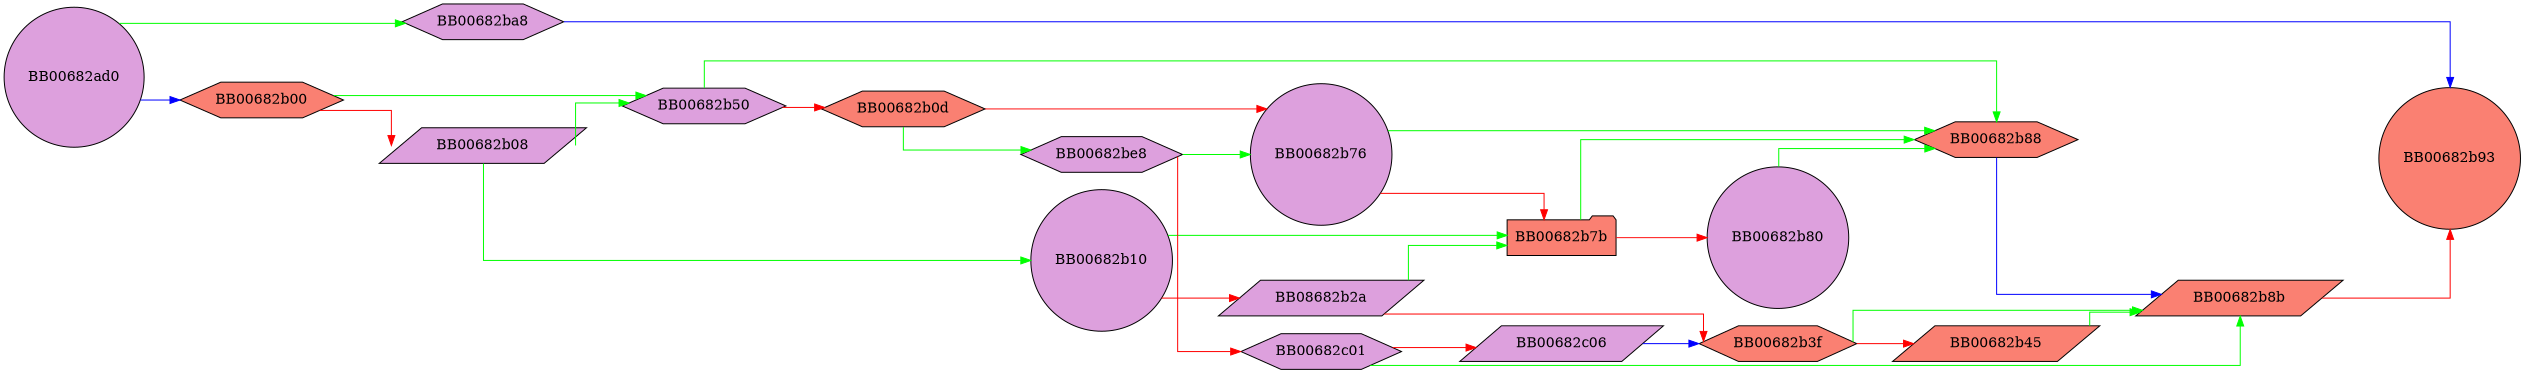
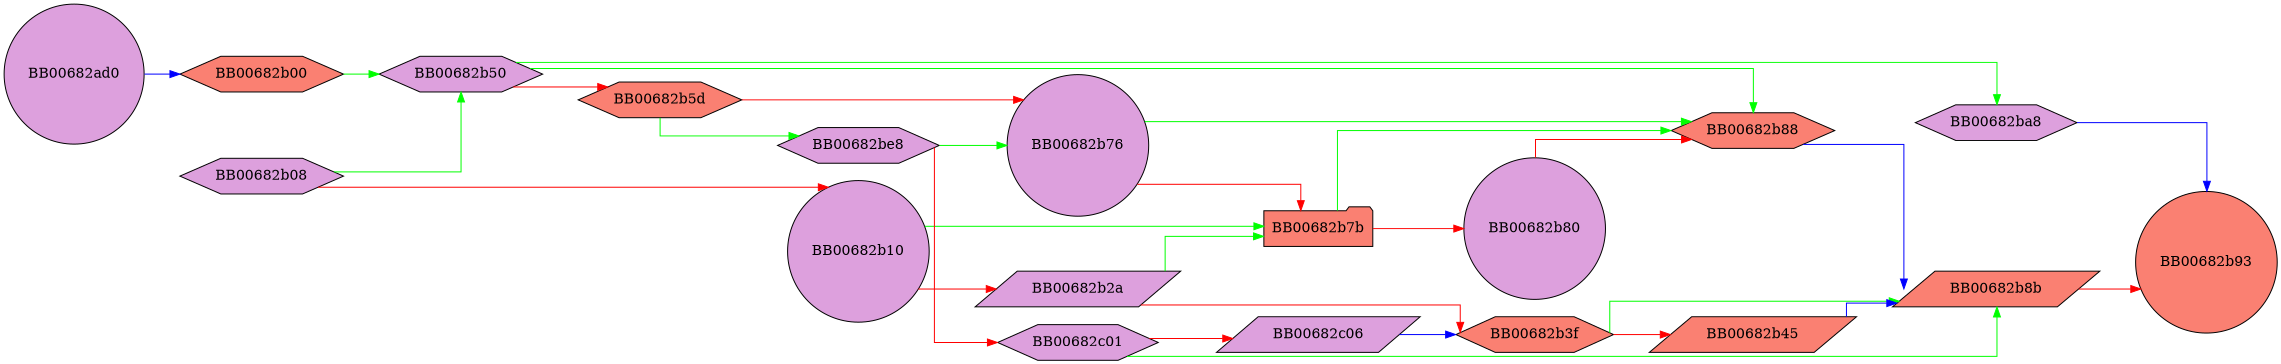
(257, 23) -> (1273, 62)
(903, 109) -> (660, 100)
(368, 110) -> none
(483, 146) -> (262, 176)
(1843, 149) -> (1600, 139)
(704, 260) -> (568, 187)
(1321, 298) -> (1078, 289)
(2103, 312) -> (1860, 303)
